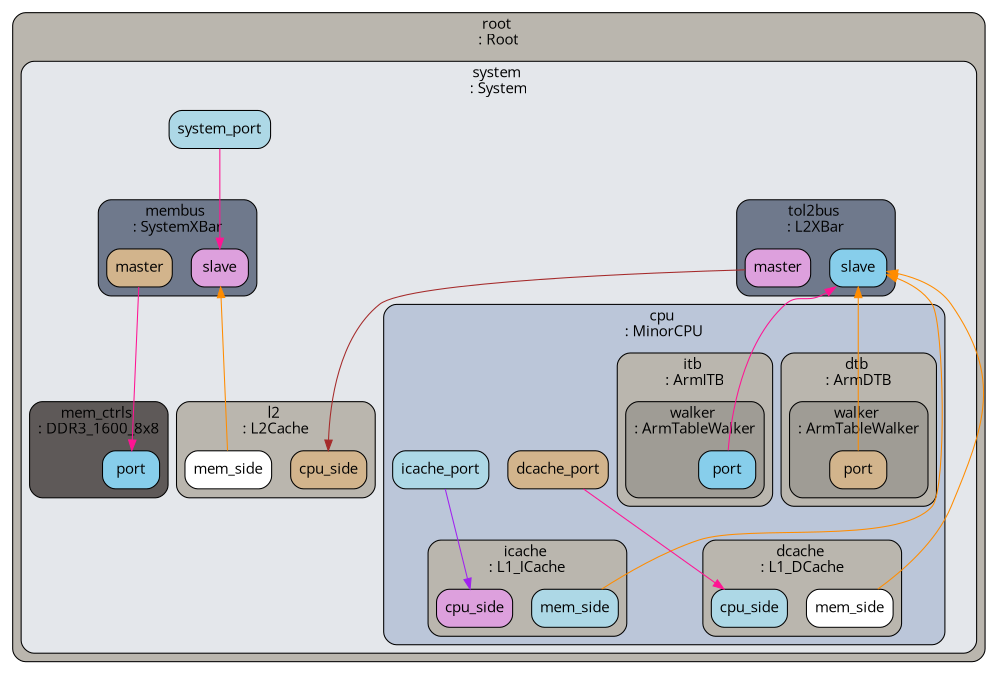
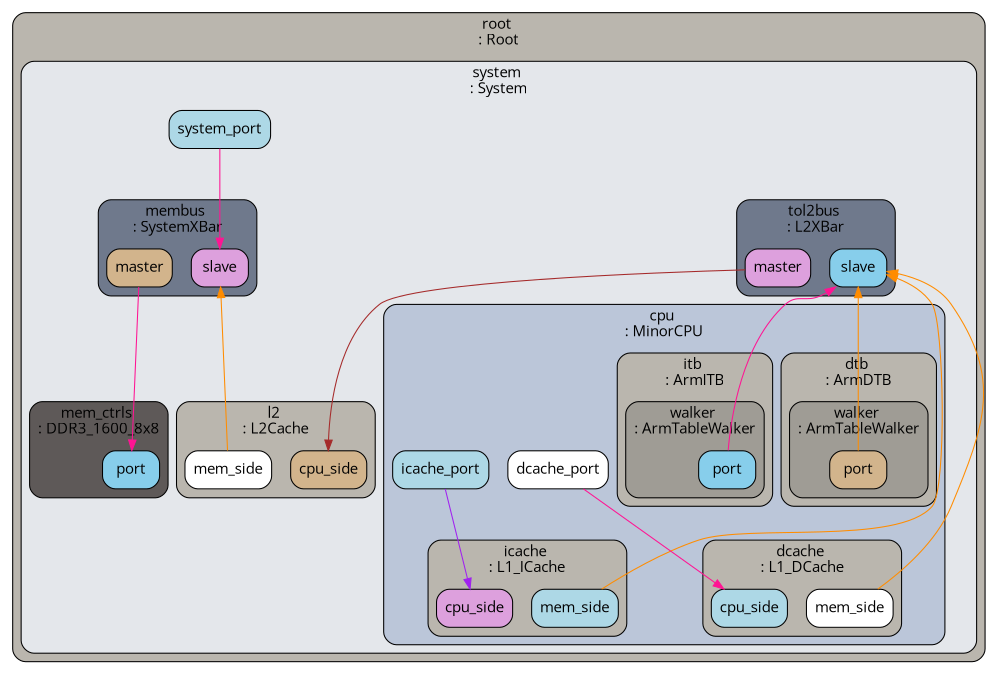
(558, 470) -> (558, 470)
